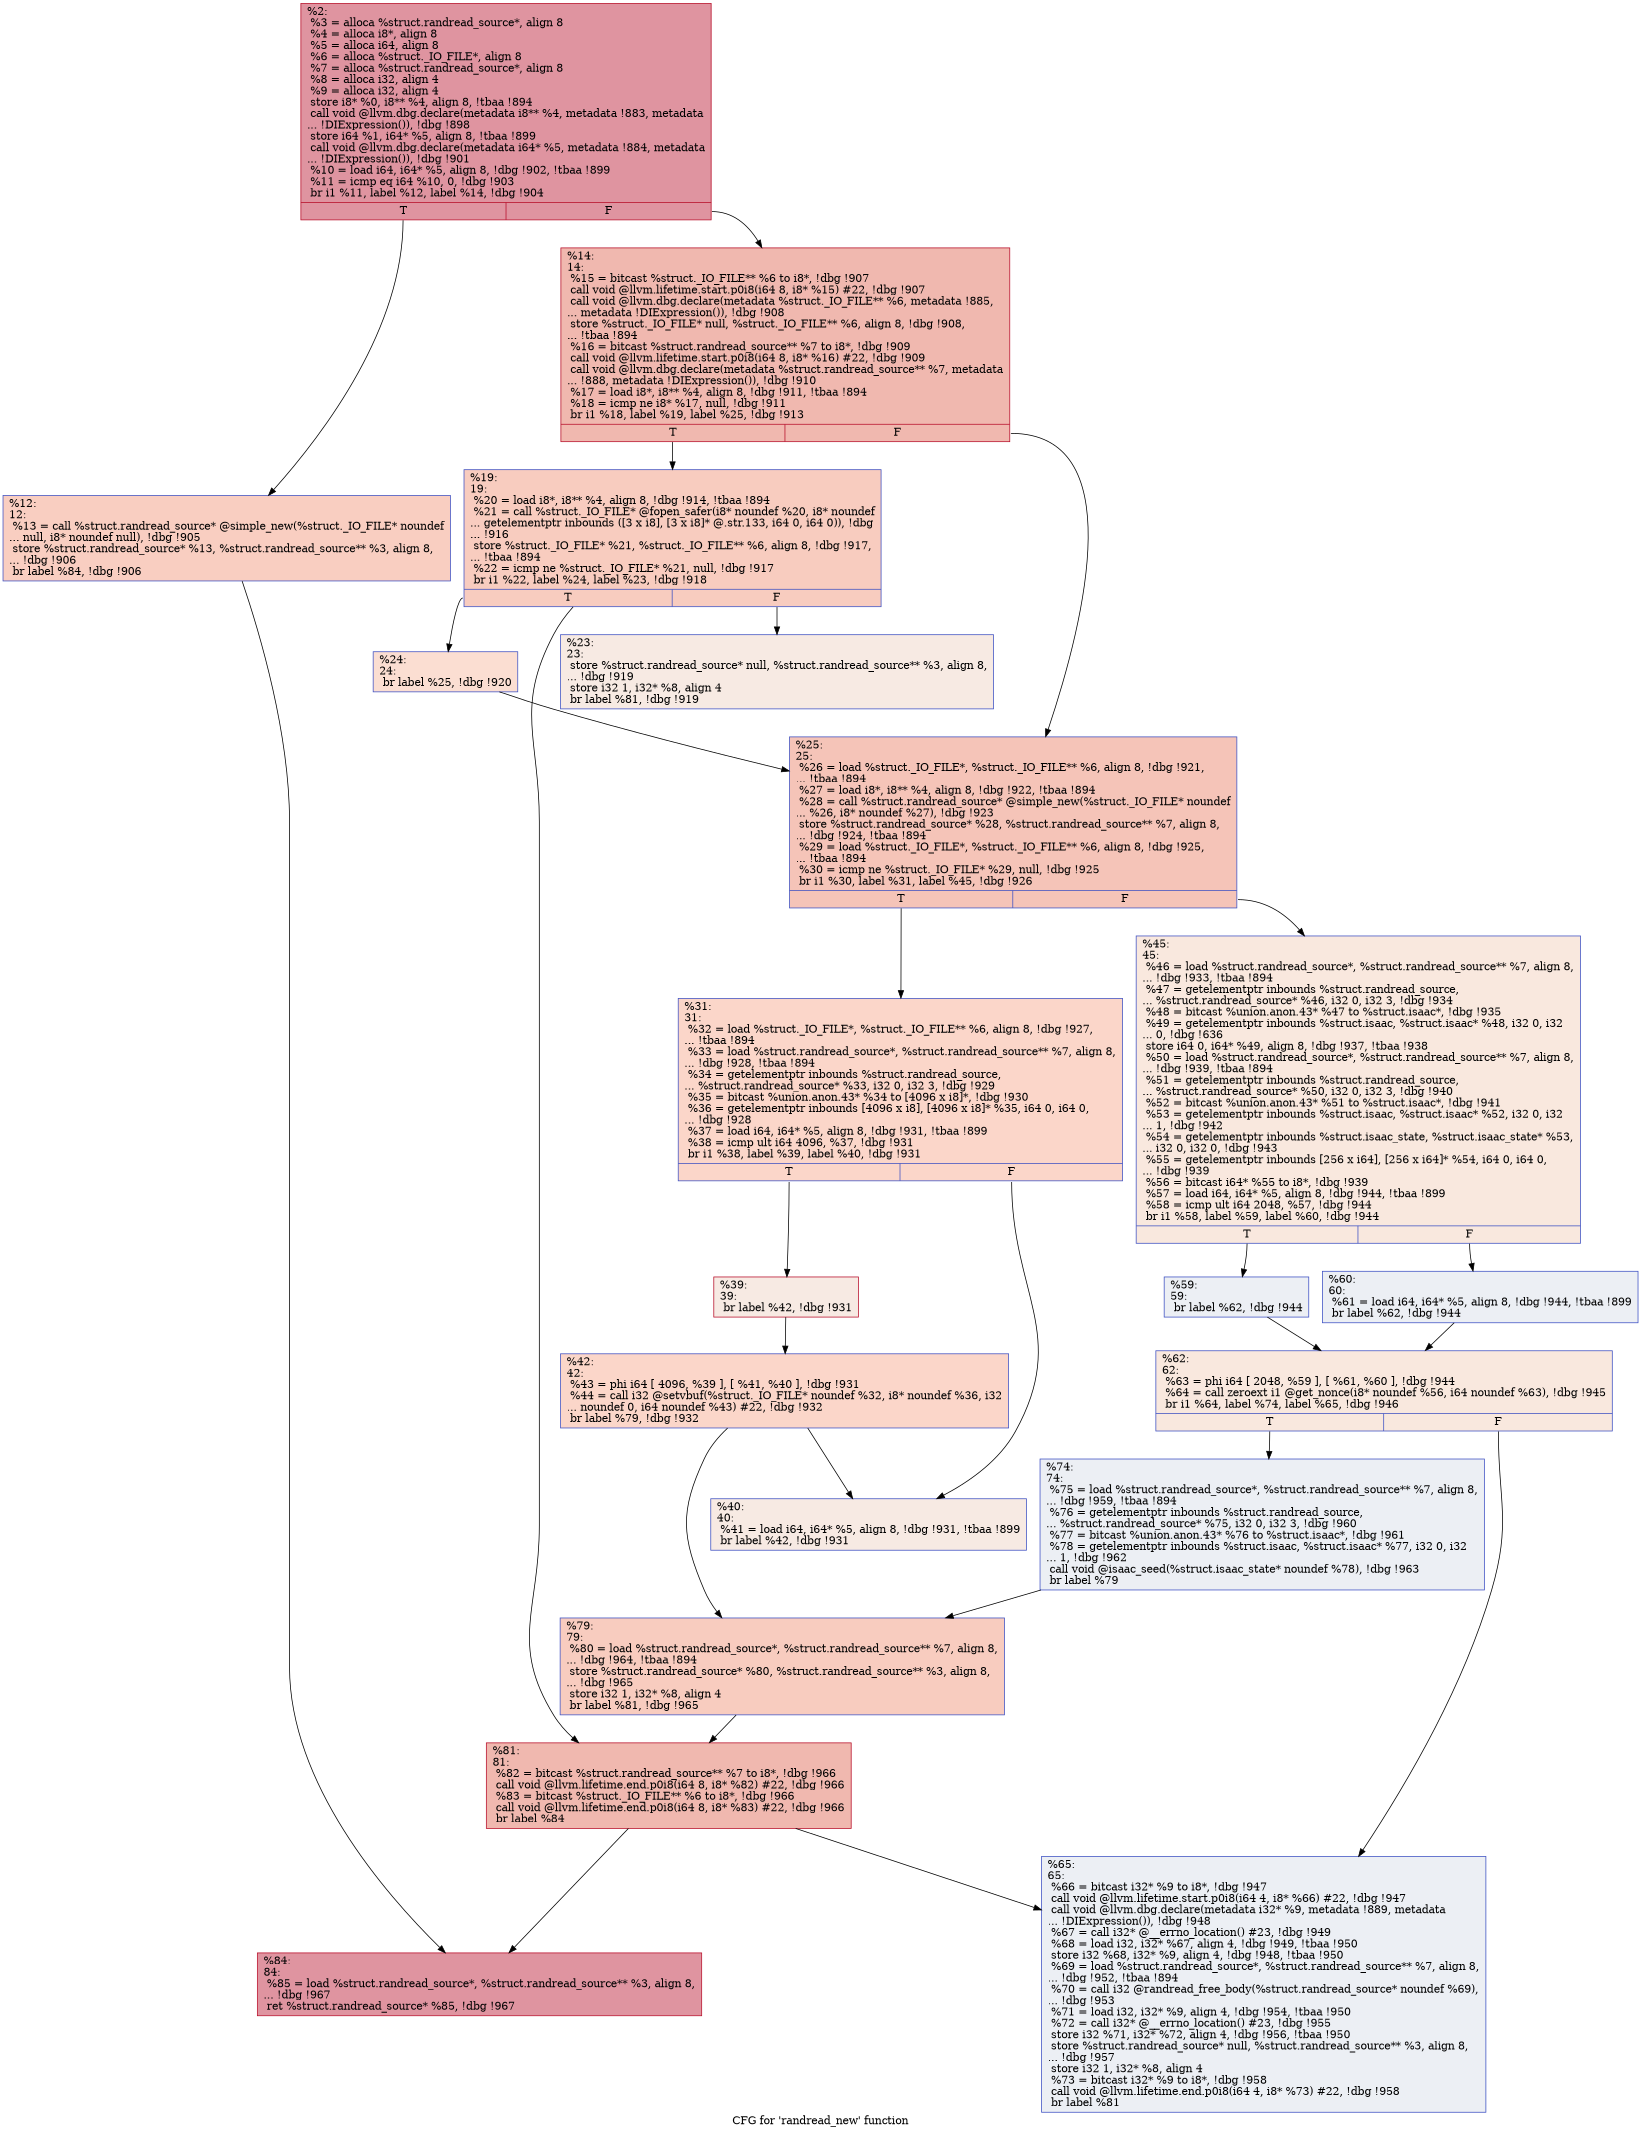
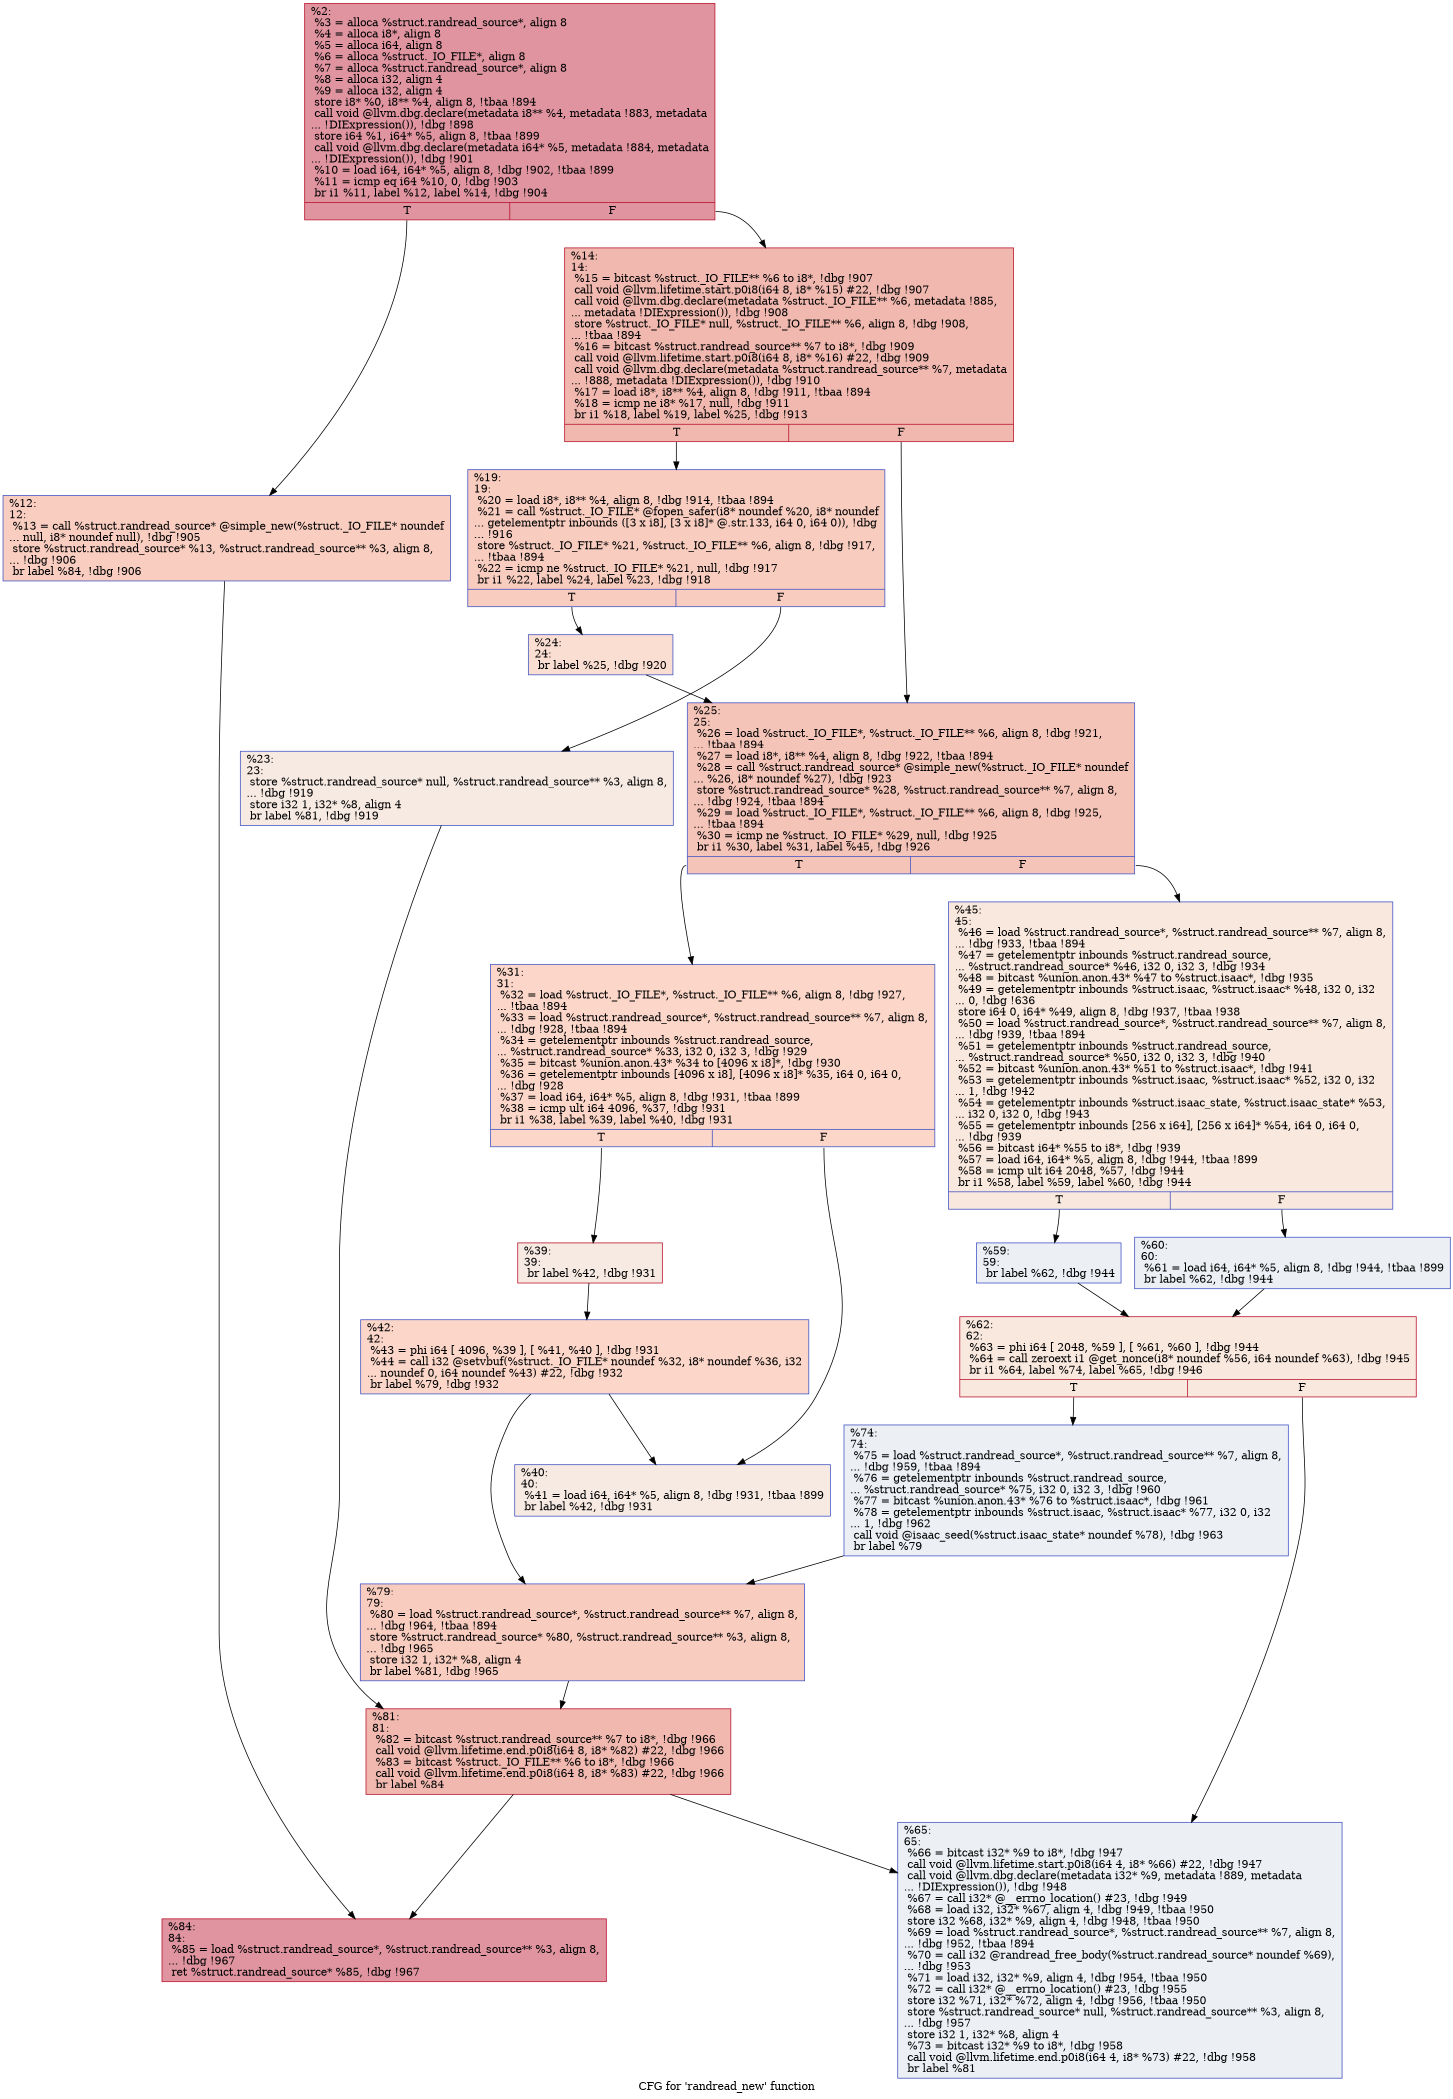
(539, 1173) -> (339, 1266)
(1384, 1391) -> (1188, 1357)
